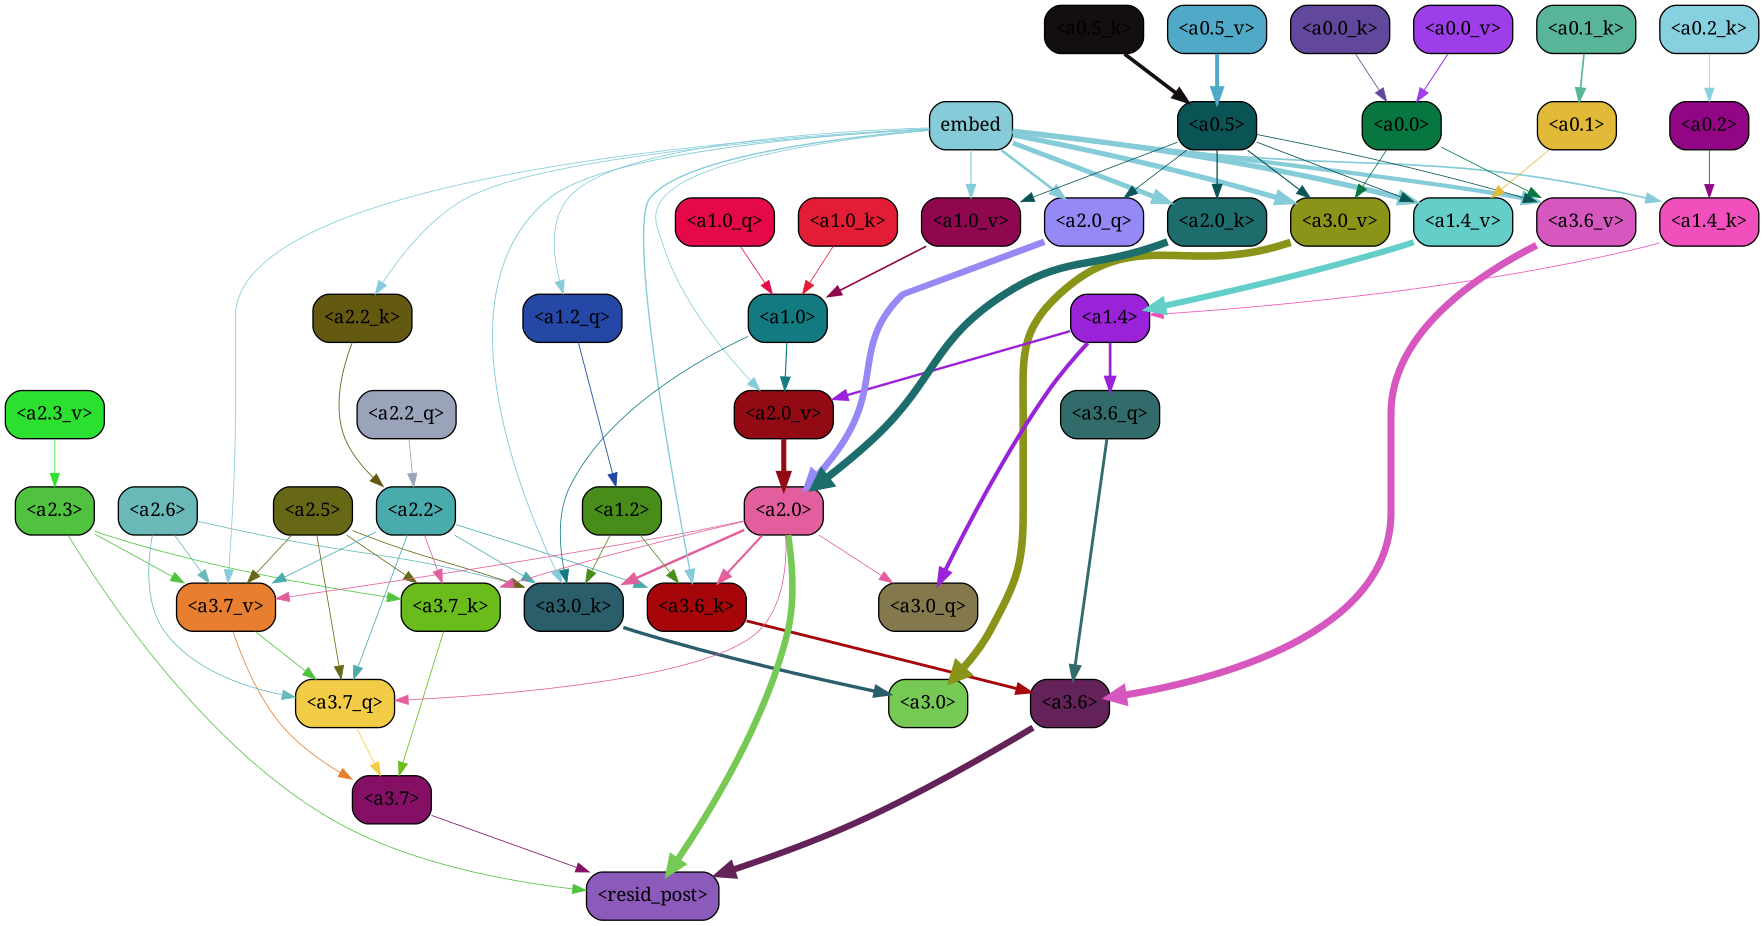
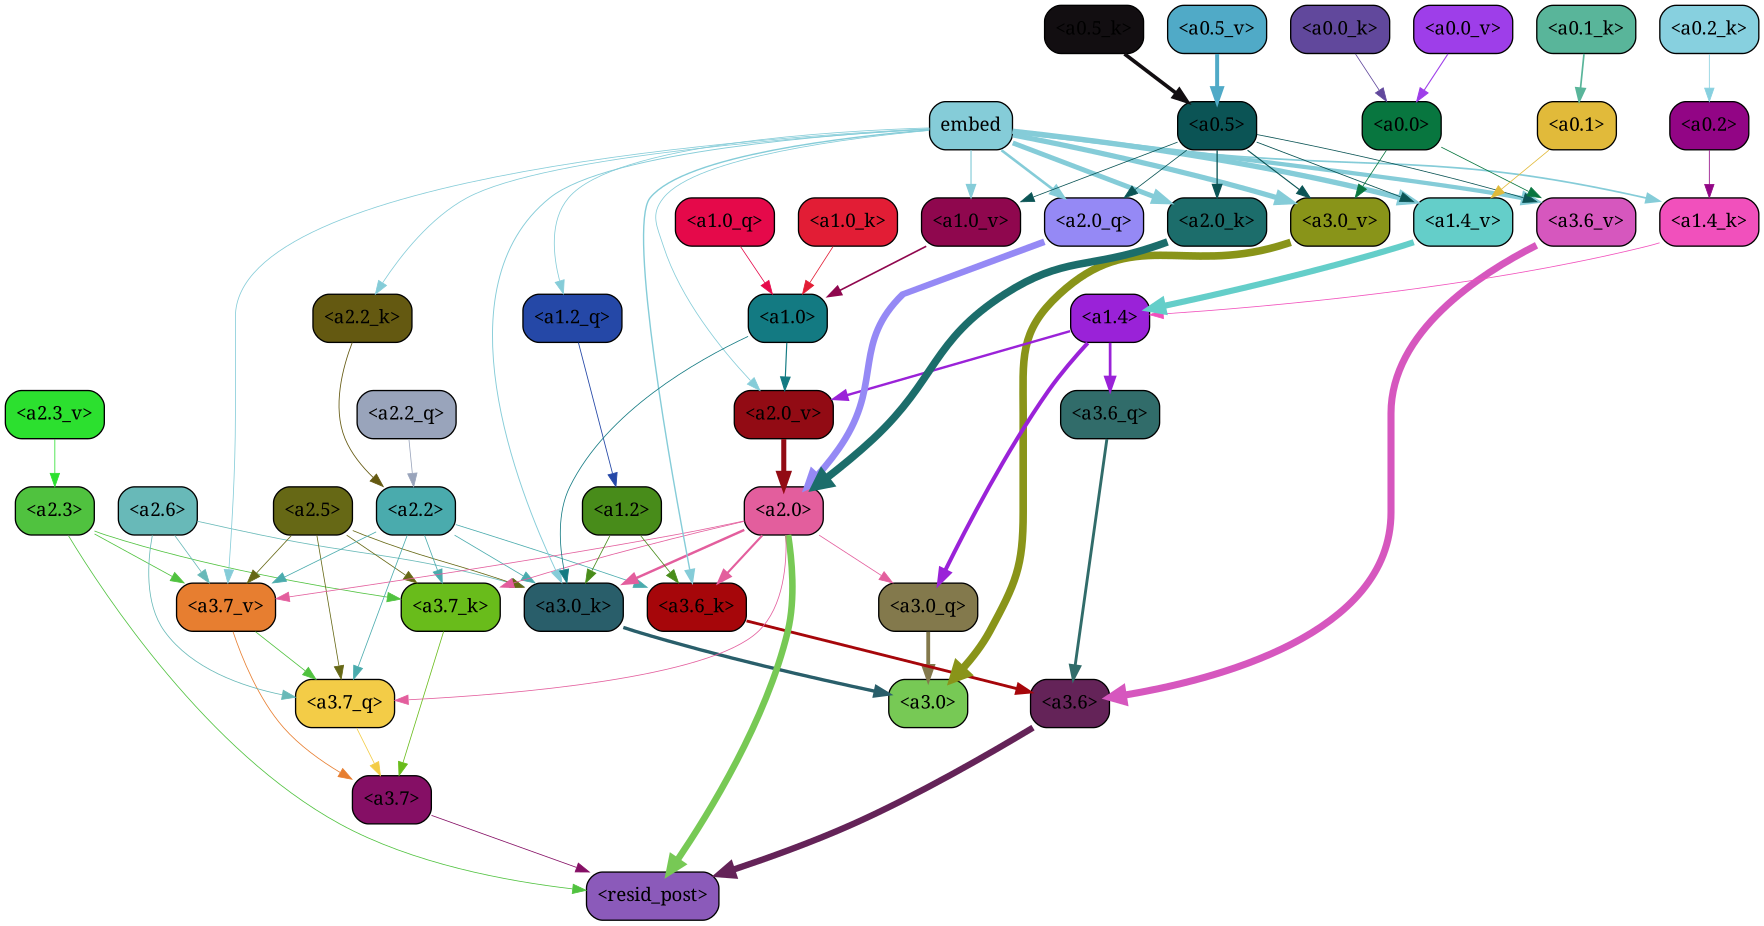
(429, 549) -> (429, 549)
none -> (928, 649)
